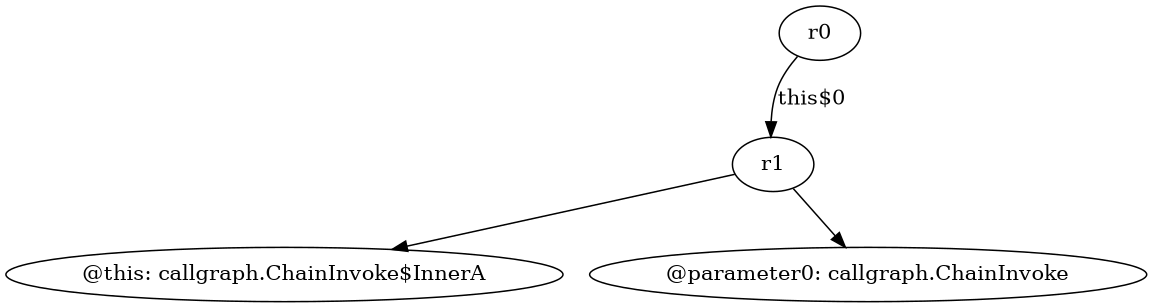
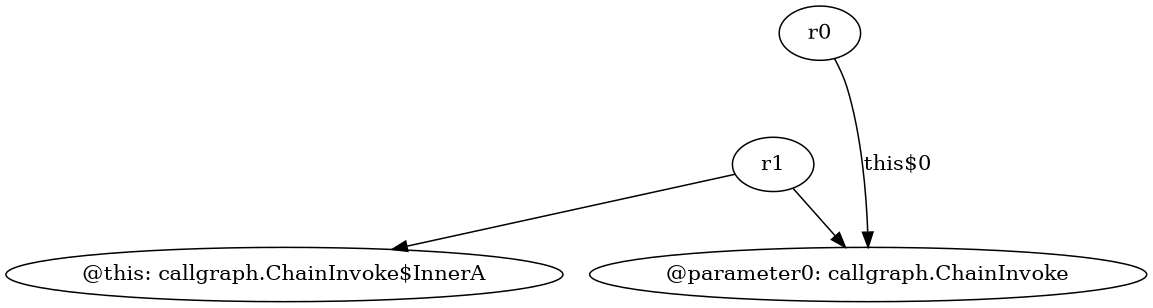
(778, 86) -> (859, 143)
